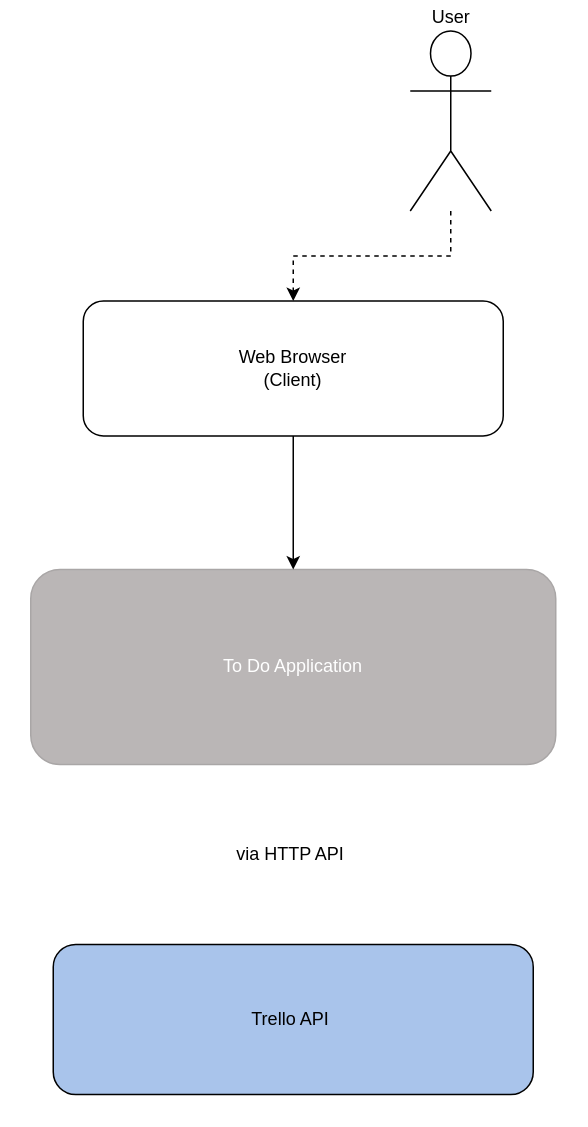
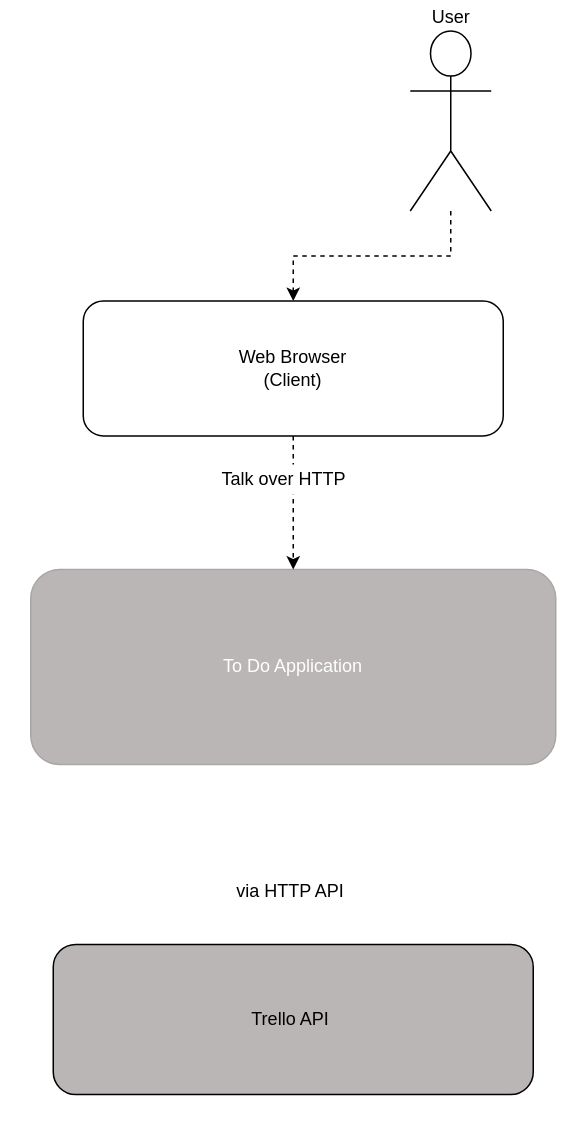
none -> (284, 479)
(293, 499) -> (293, 499)
(293, 854) -> (293, 892)
(293, 1019) -> (293, 1019)
